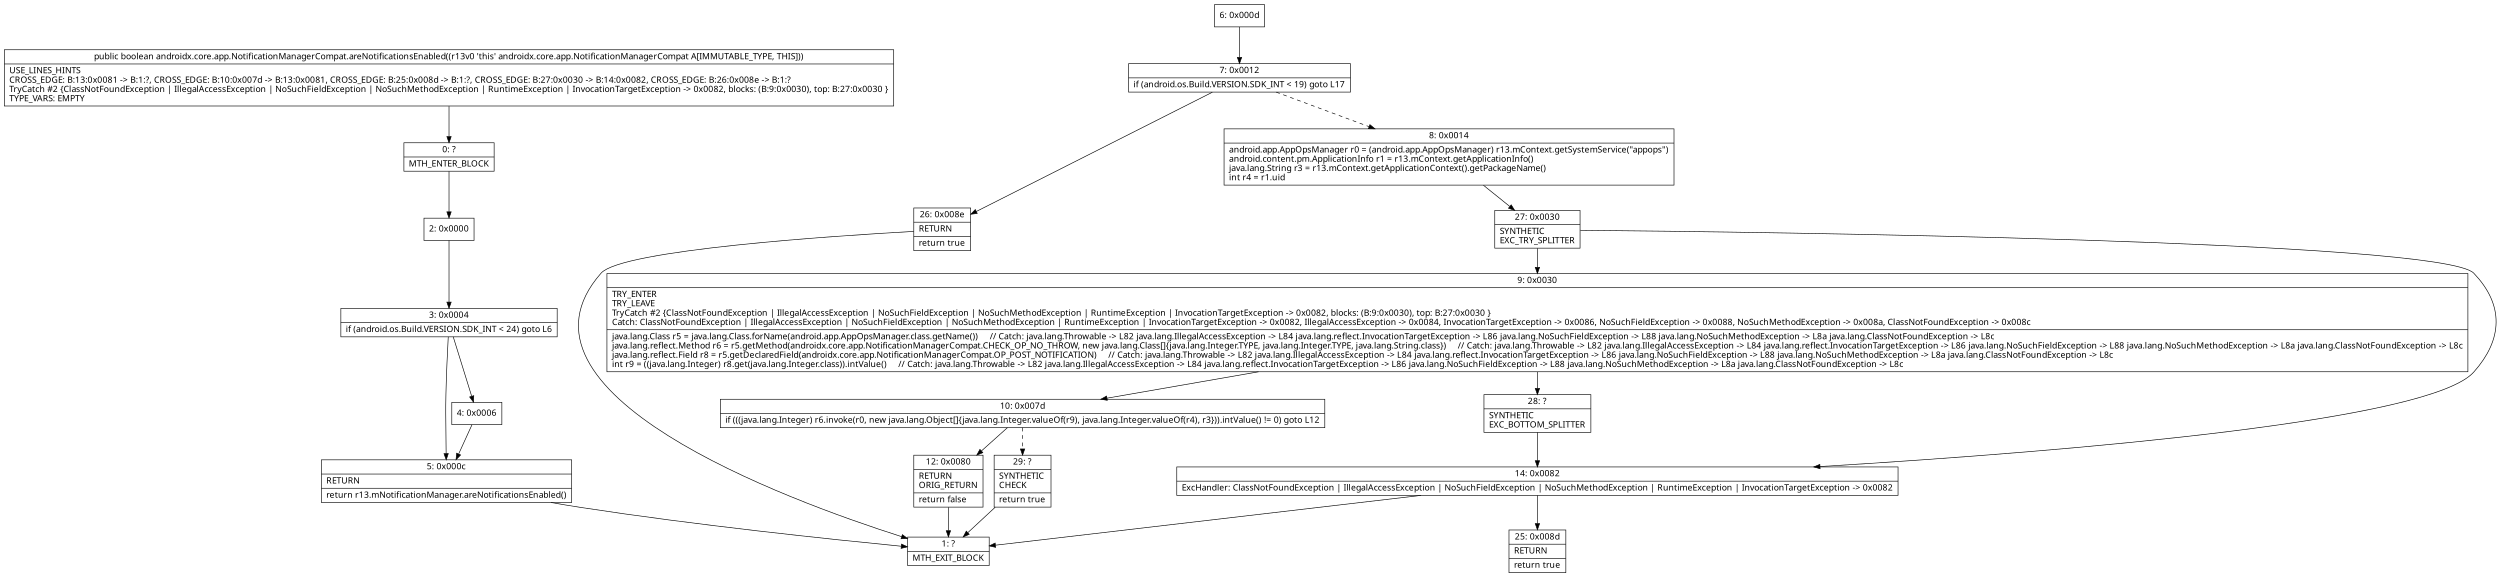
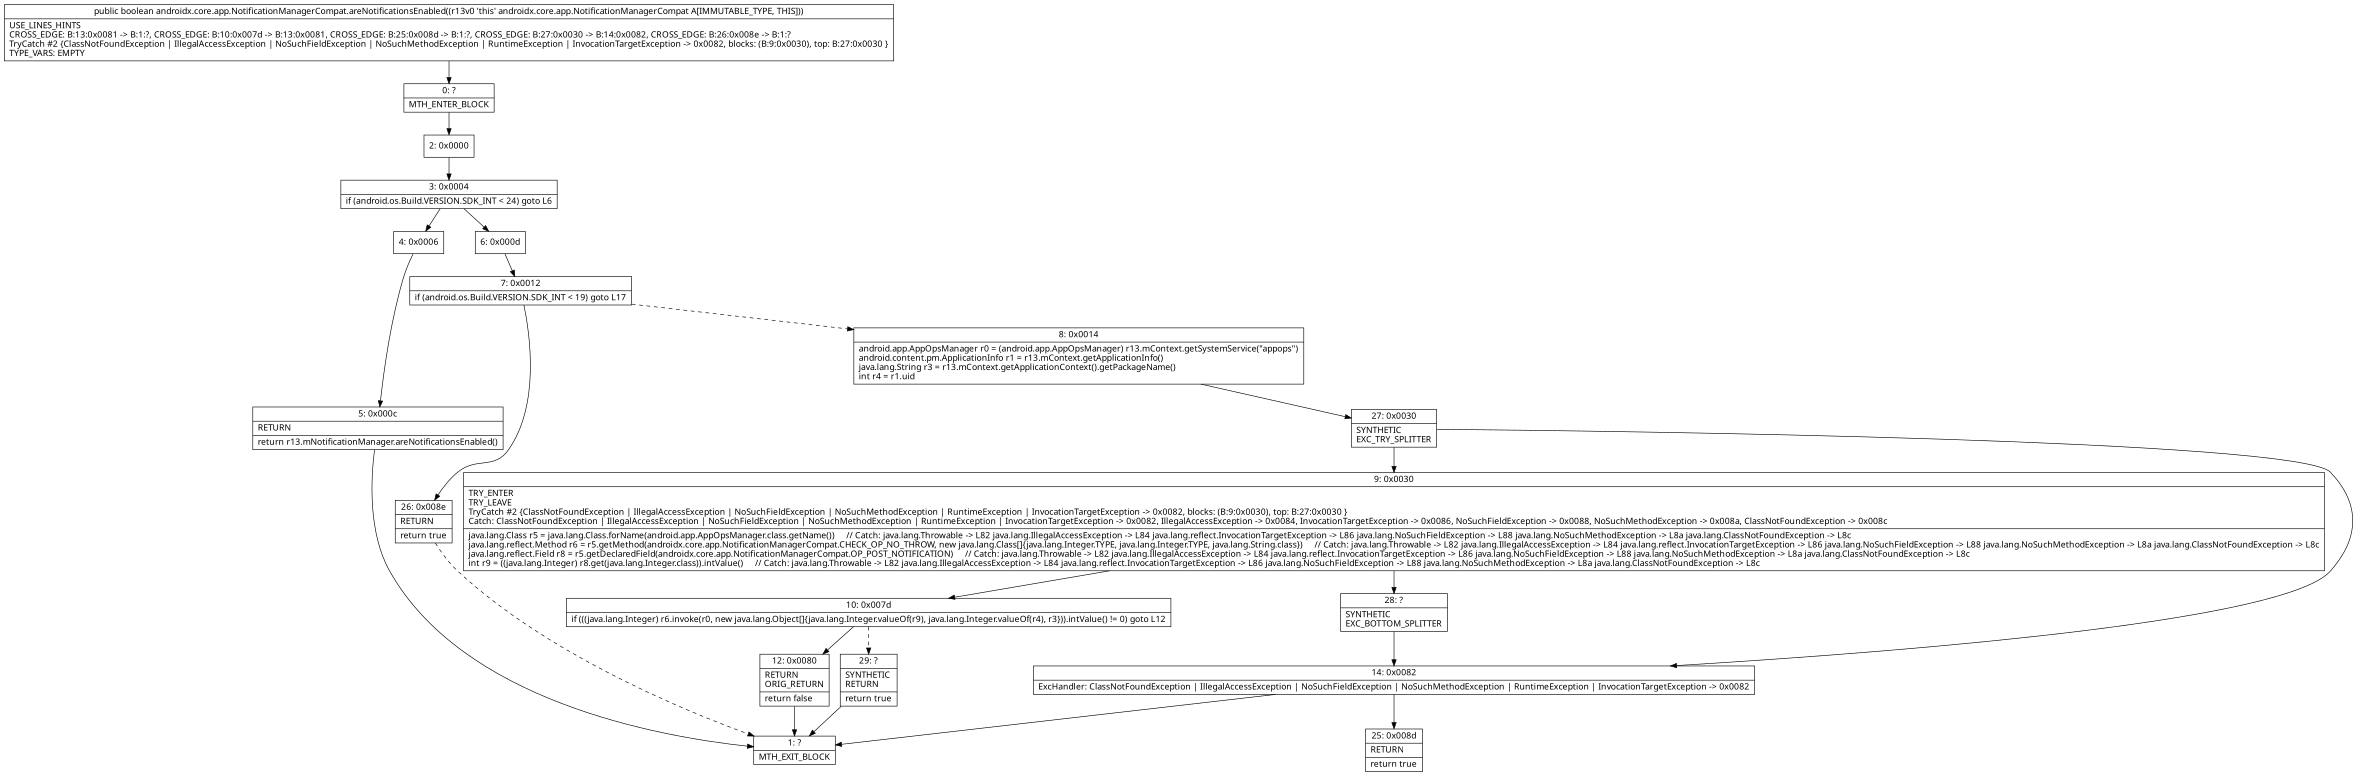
(583, 339) -> (580, 657)
(446, 395) -> (474, 218)
(1013, 485) -> (862, 684)
